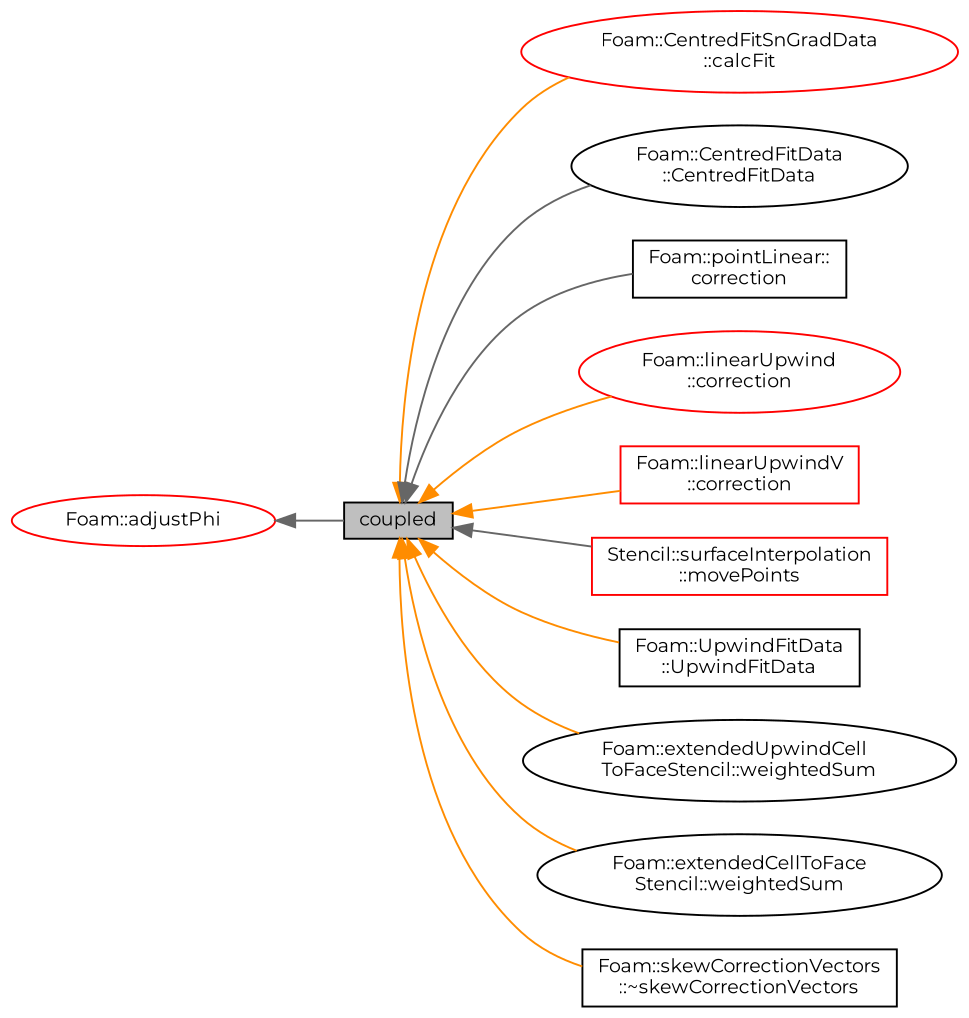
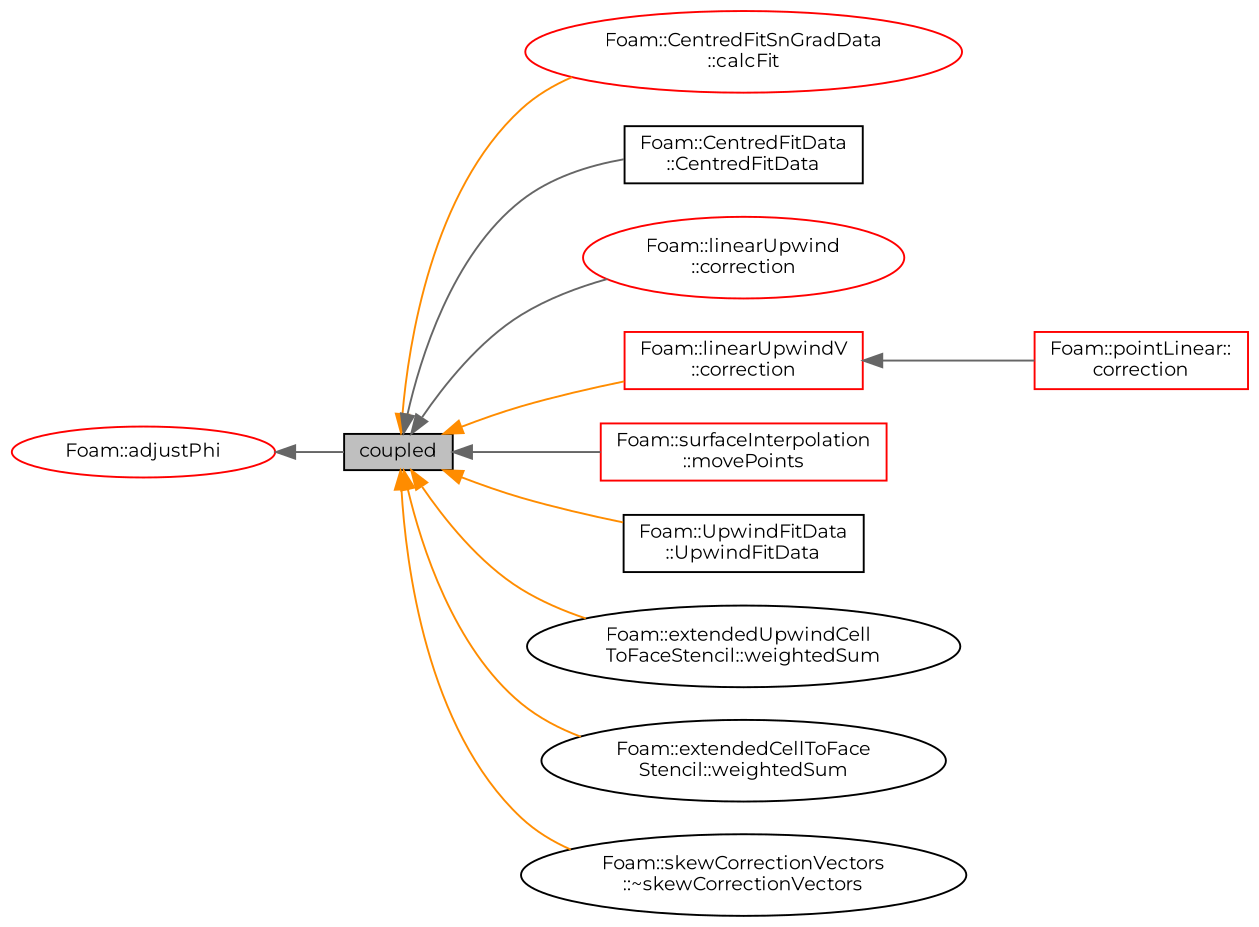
(740, 166) -> (744, 155)
(740, 269) -> (1141, 361)
(490, 343) -> (959, 361)
(517, 432) -> (501, 329)
(740, 566) -> (744, 452)
(740, 978) -> (744, 875)
